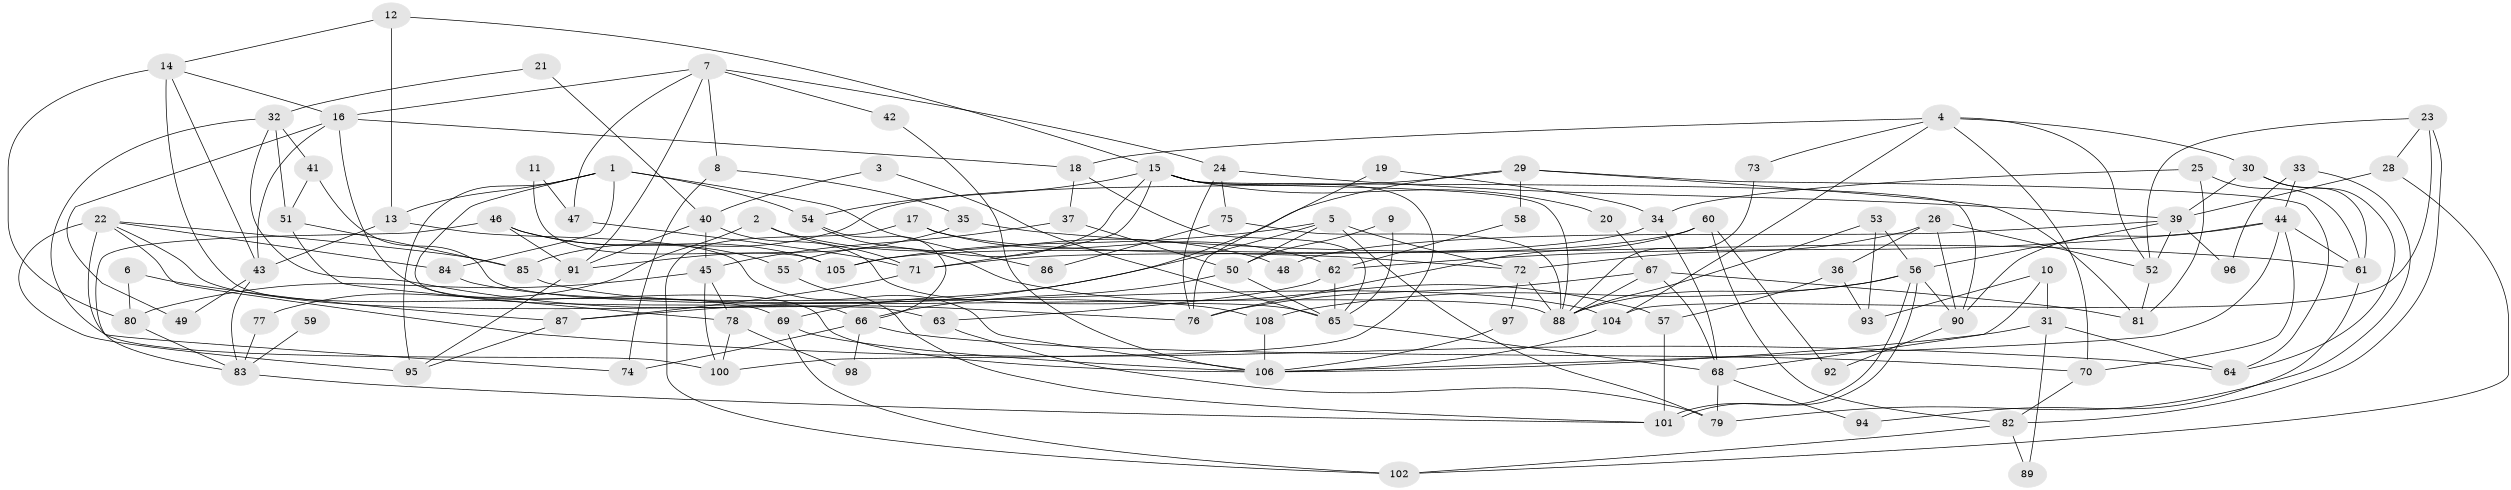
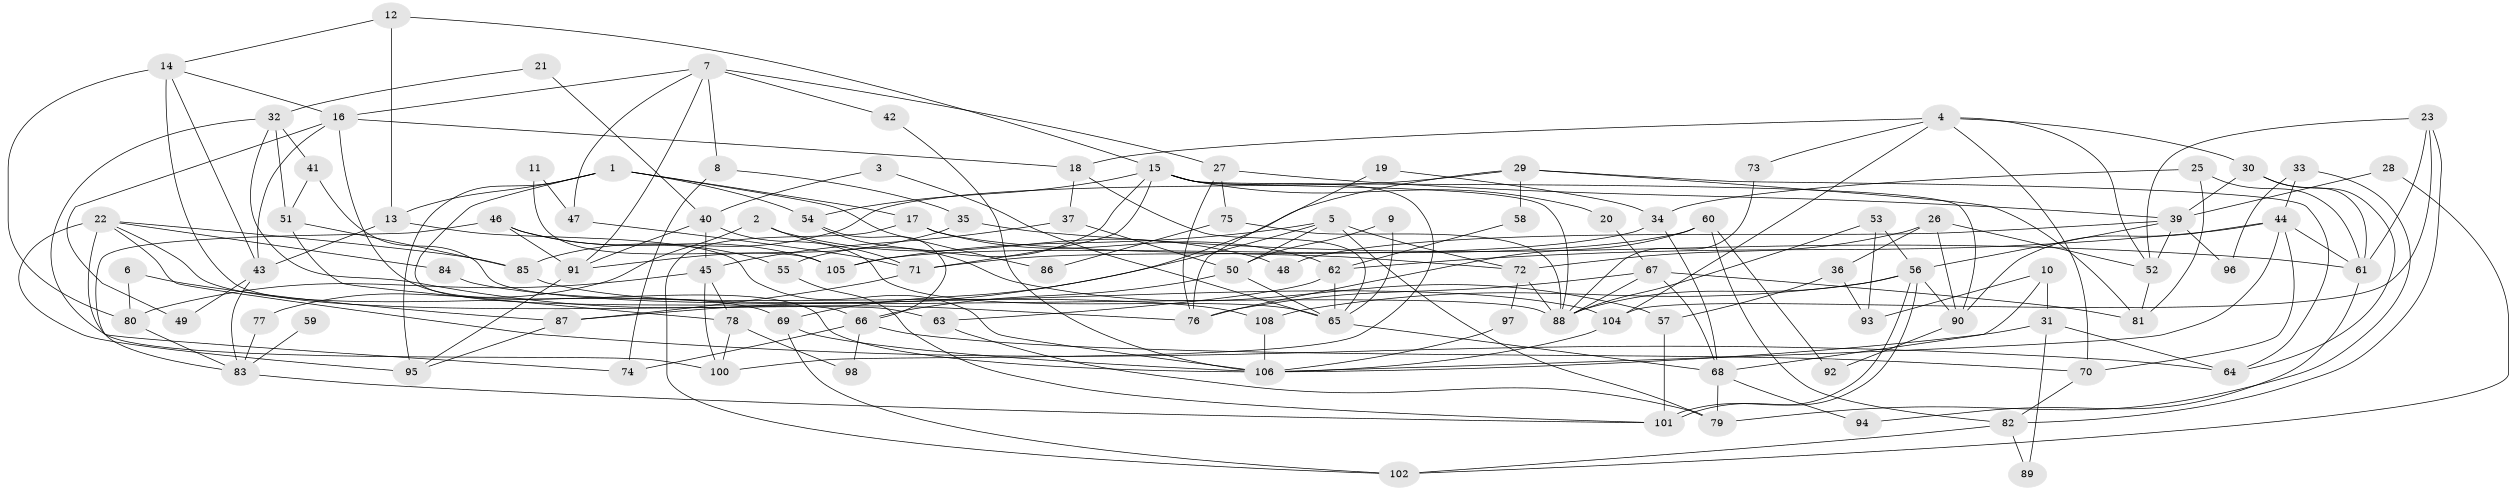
(2408, 143) -> (2407, 198)
(1220, 169) -> (1220, 169)
(553, 245) -> (763, 192)
